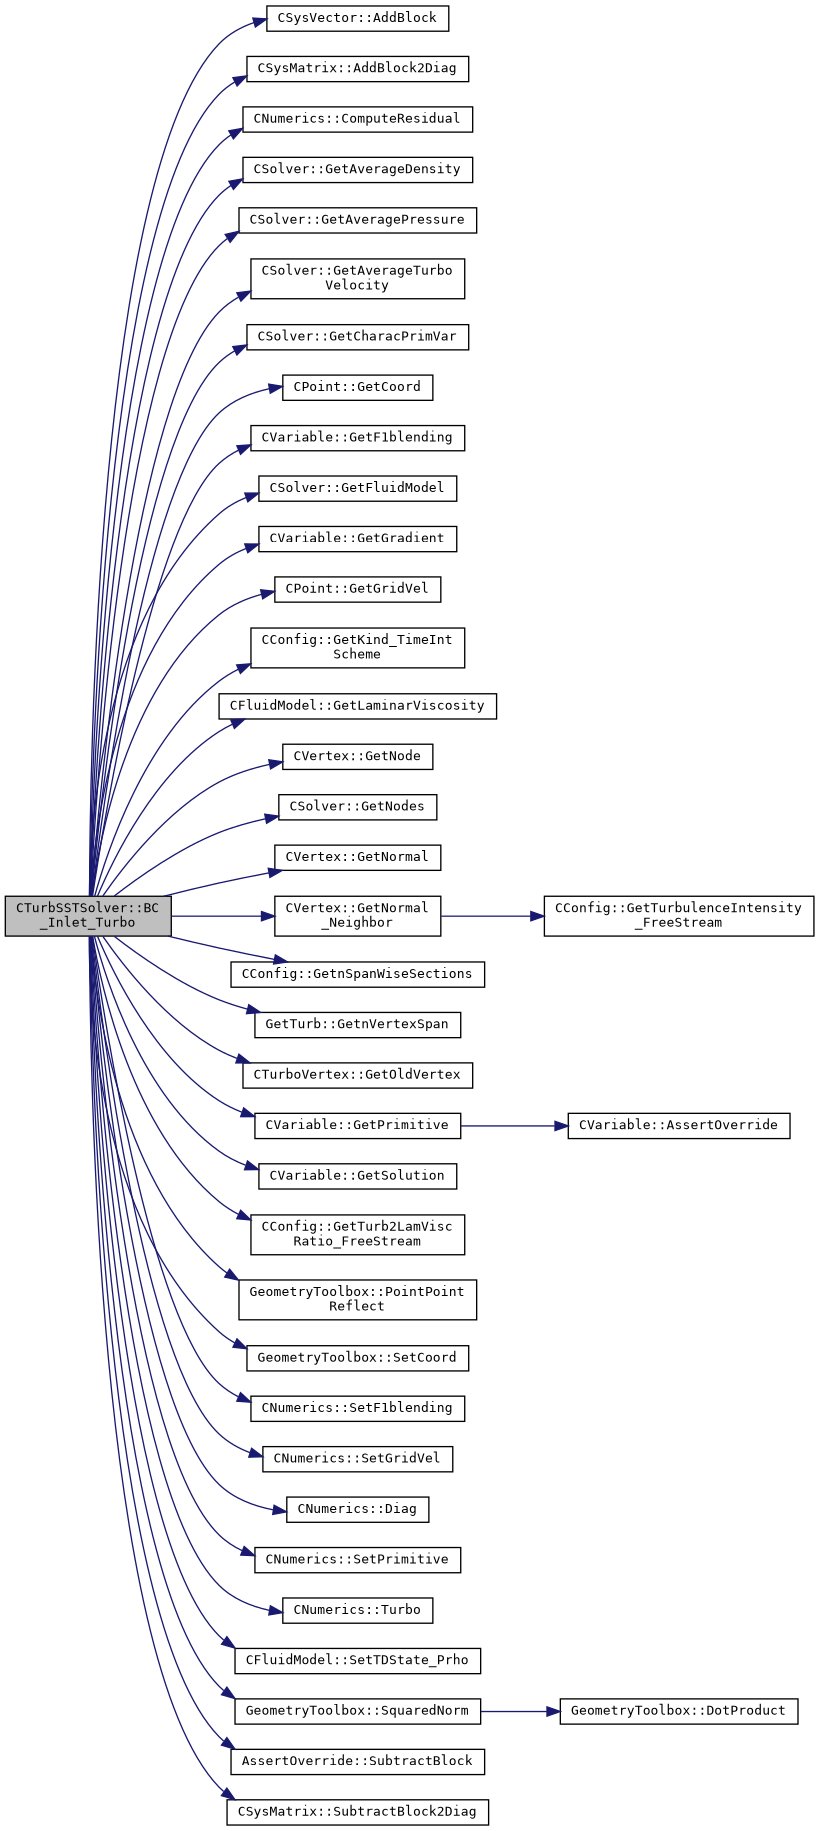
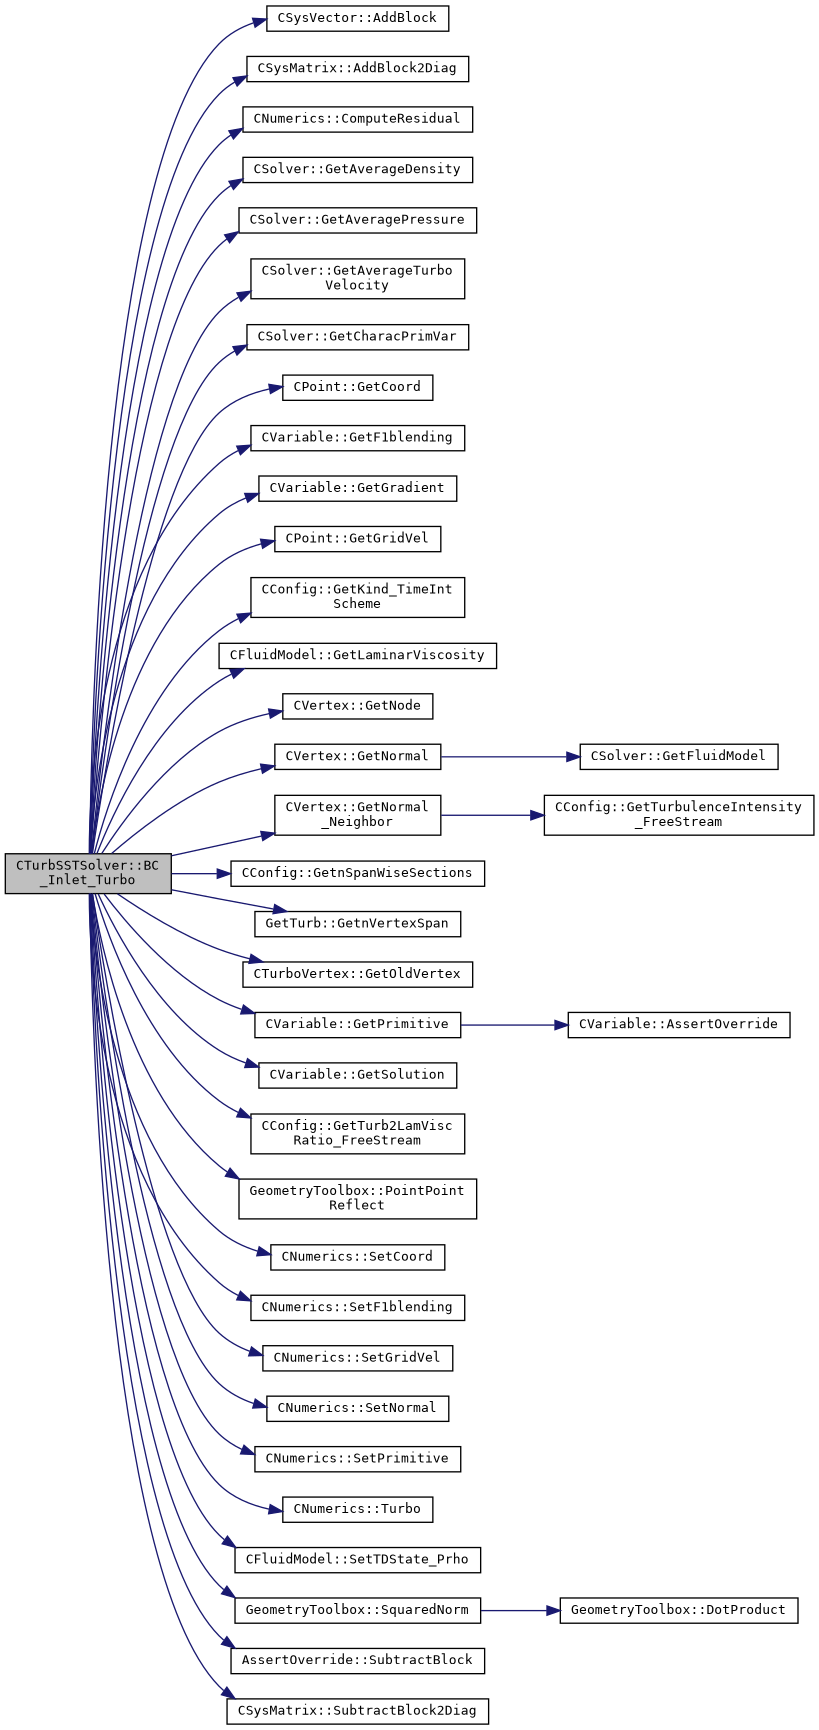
(122, 676) -> (504, 757)
(358, 807) -> none
(358, 1358) -> (358, 1257)
(358, 1510) -> (358, 1409)
